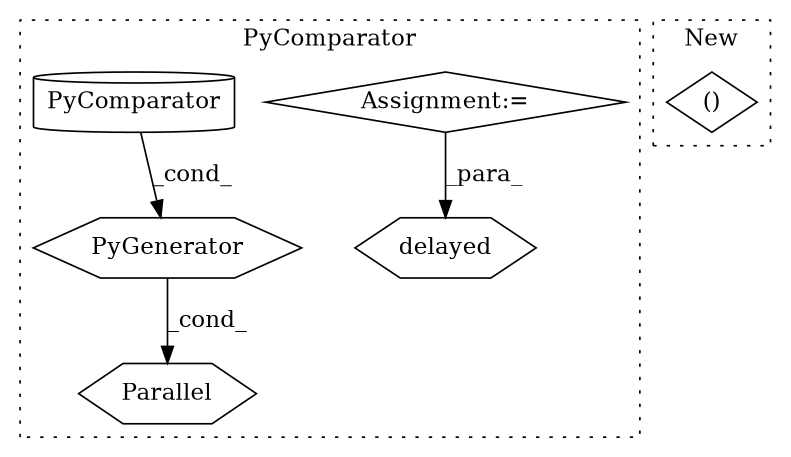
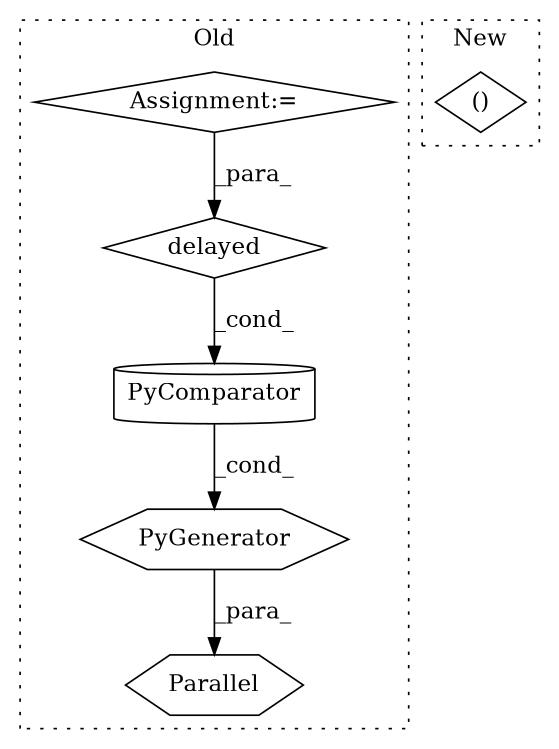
(330, 39) -> (214, 39)
(446, 248) -> (214, 248)
none -> (214, 312)
(208, 321) -> (253, 612)
